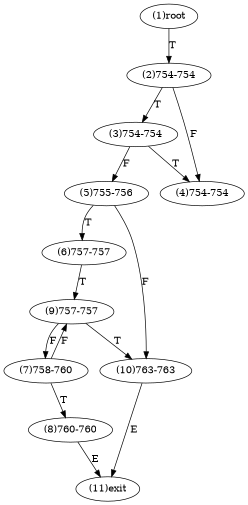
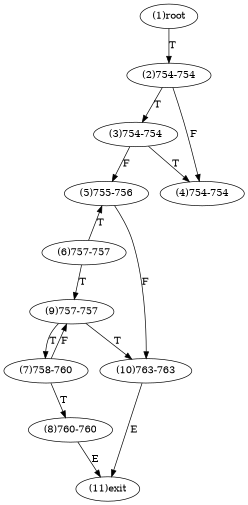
(85, 218) -> (94, 226)
(53, 341) -> (53, 341)
